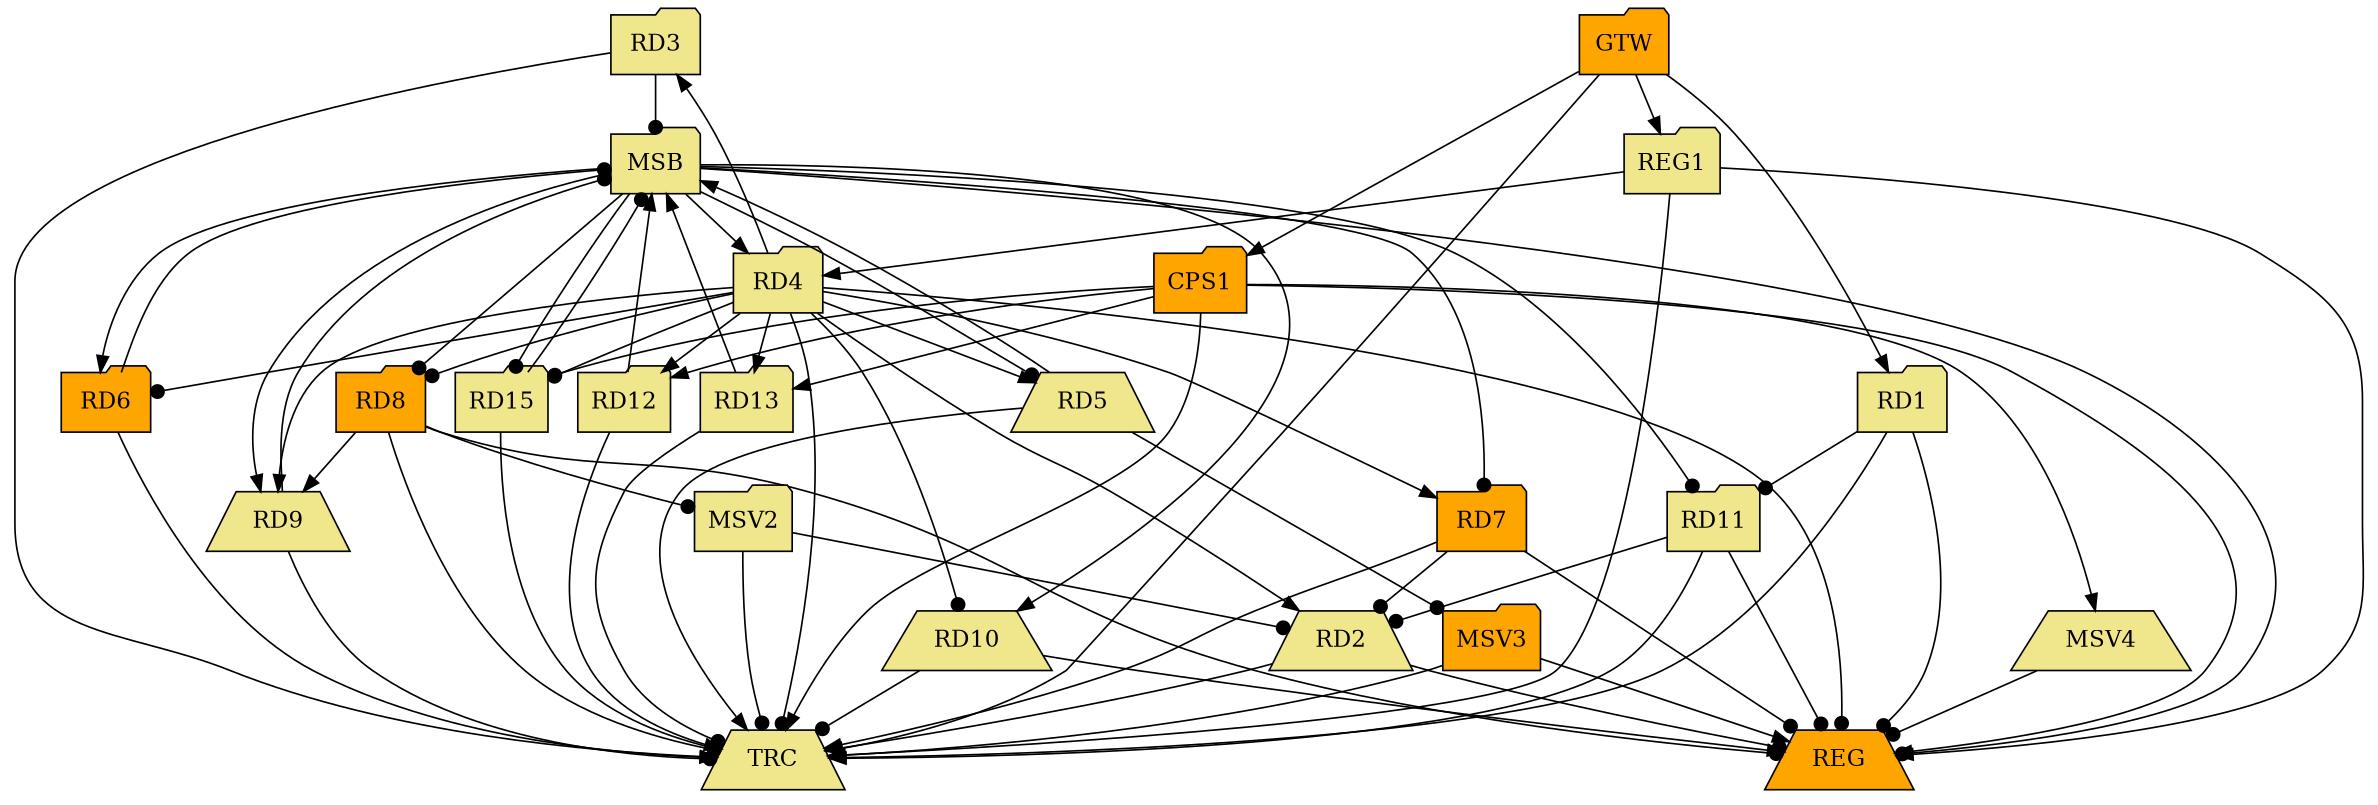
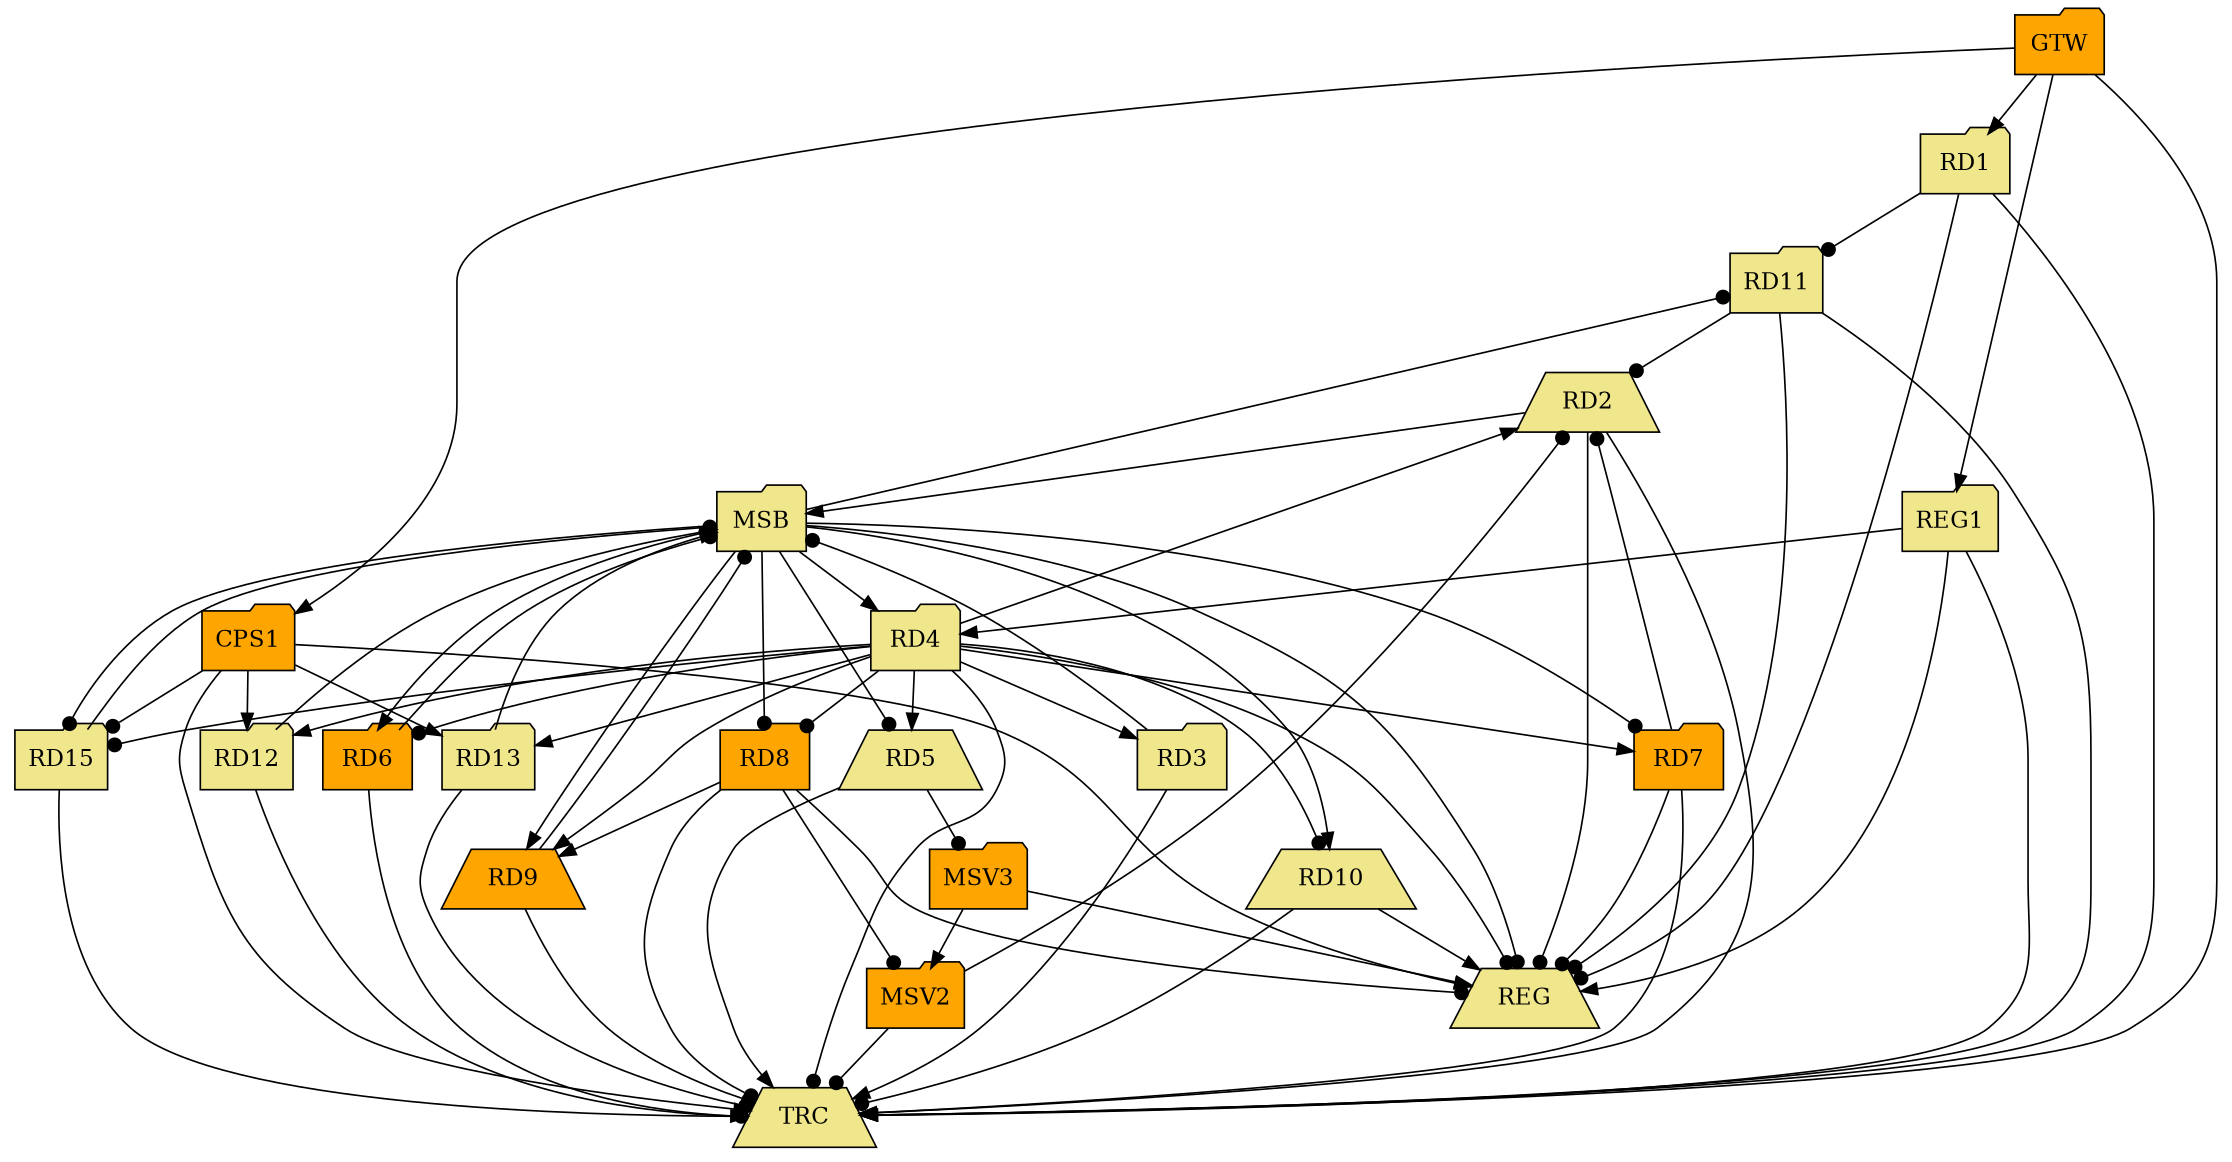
(895, 277) -> (1174, 462)
(278, 522) -> (513, 879)
(743, 522) -> (916, 998)
(2101, 641) -> none
(1161, 724) -> (950, 934)
(1839, 760) -> (1525, 998)
